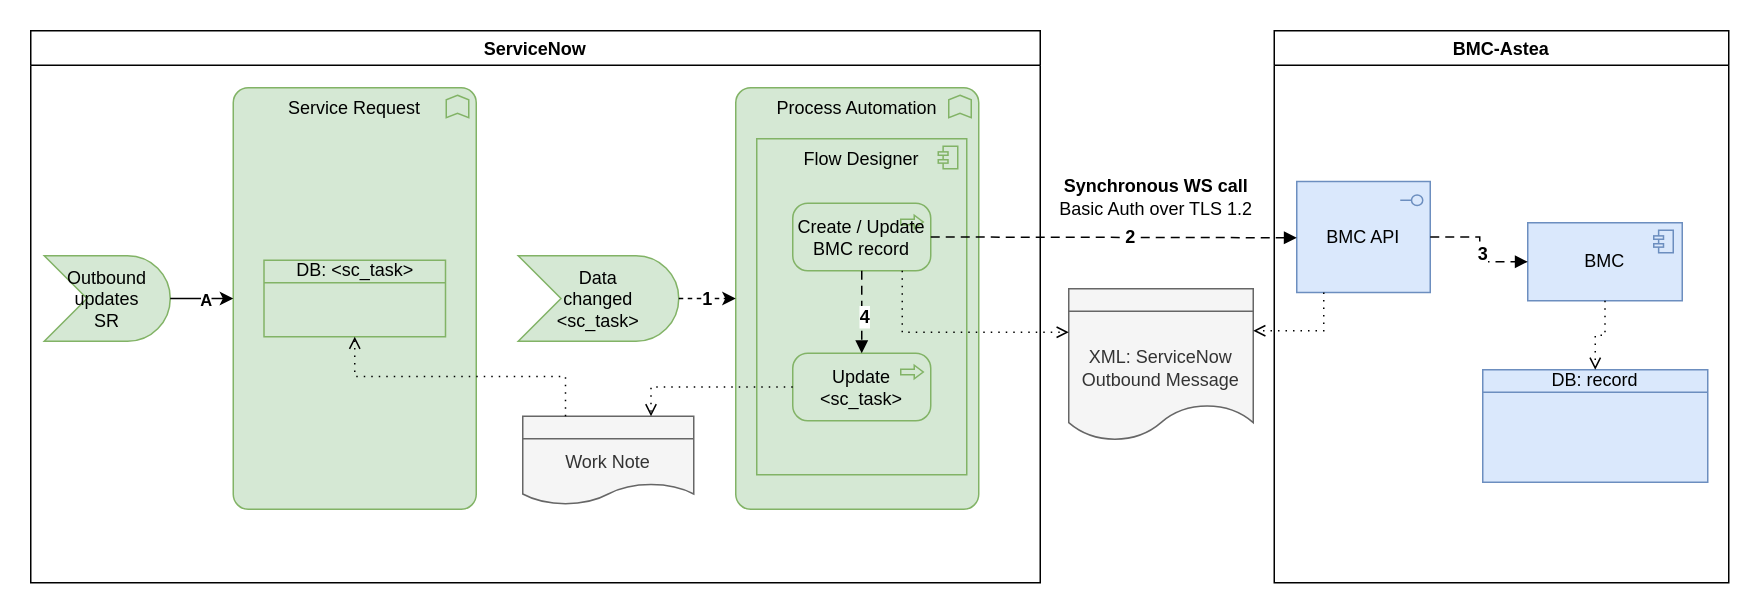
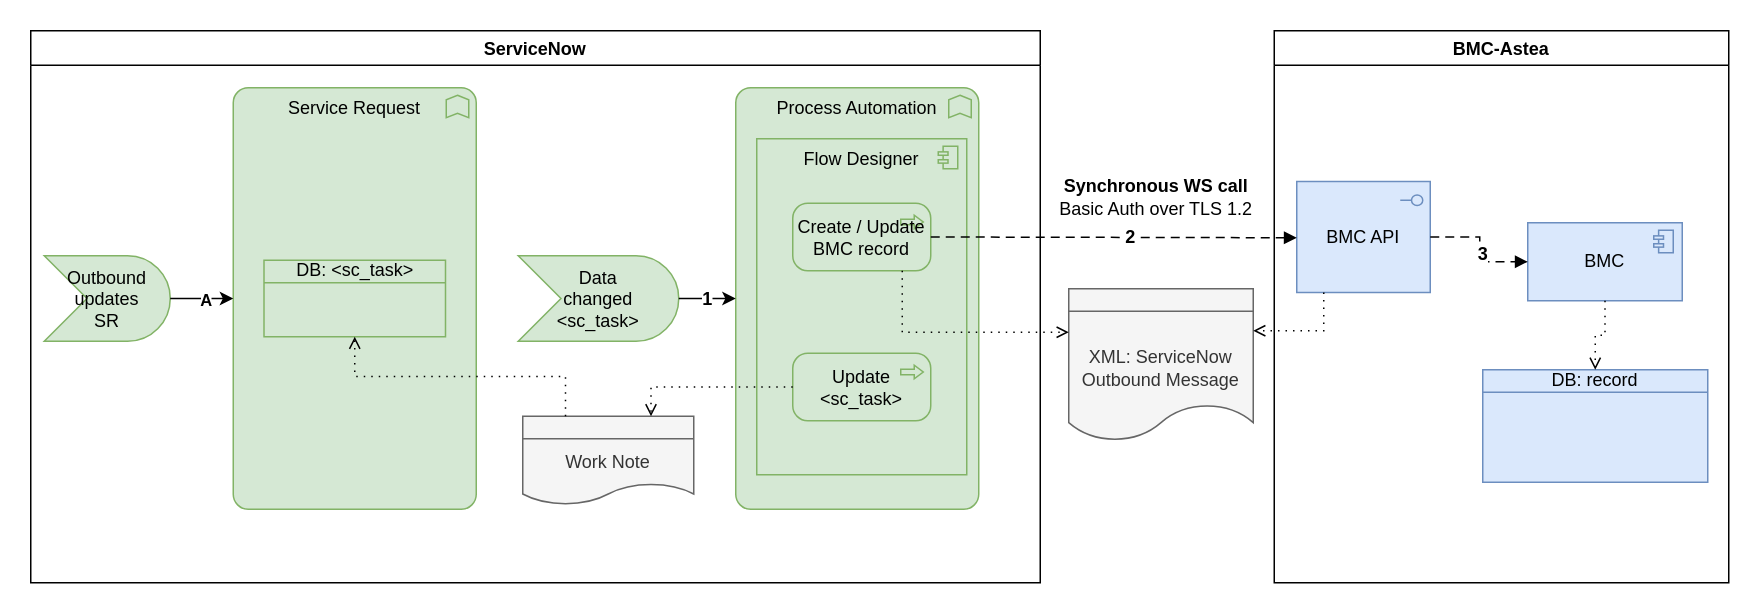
(862, 296) -> none
(692, 299) -> (692, 299)
